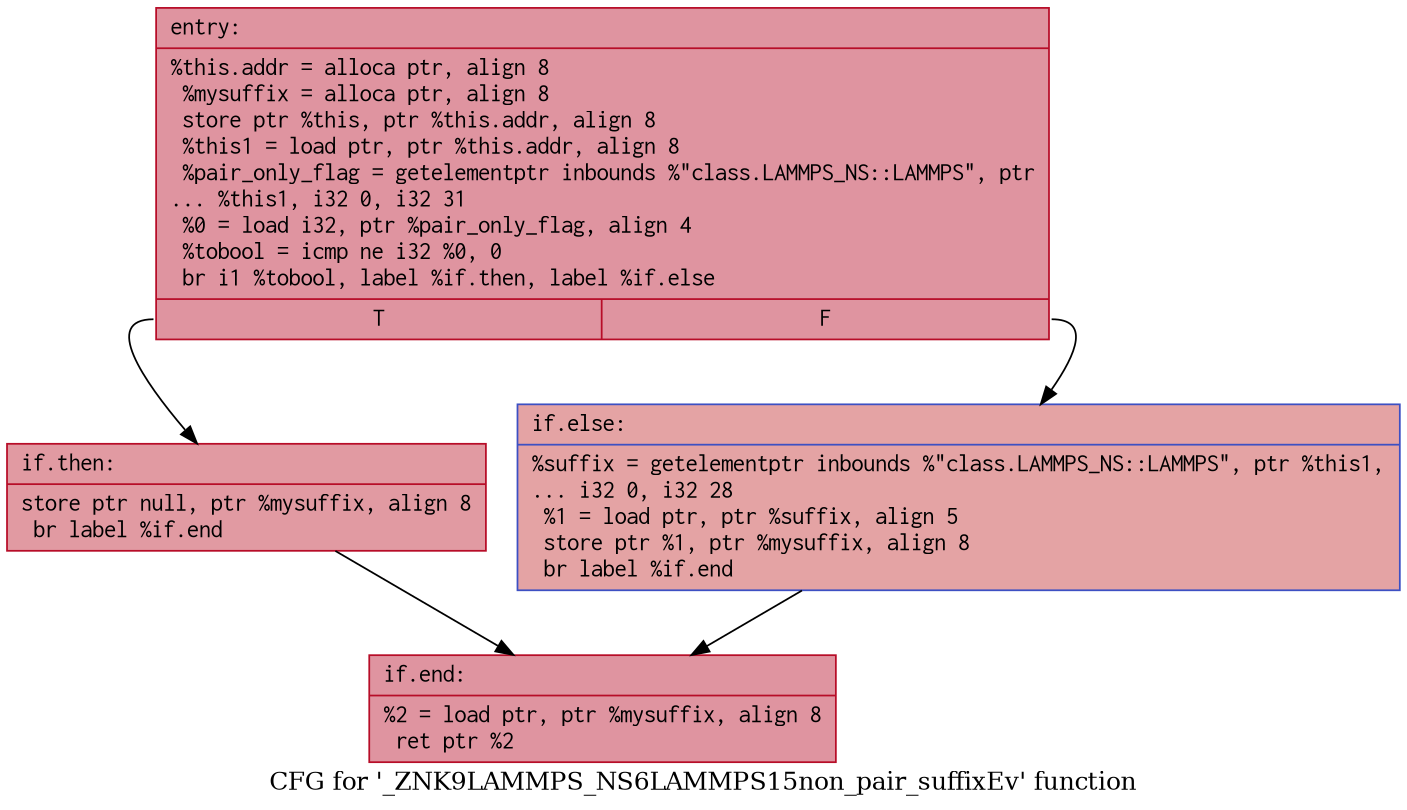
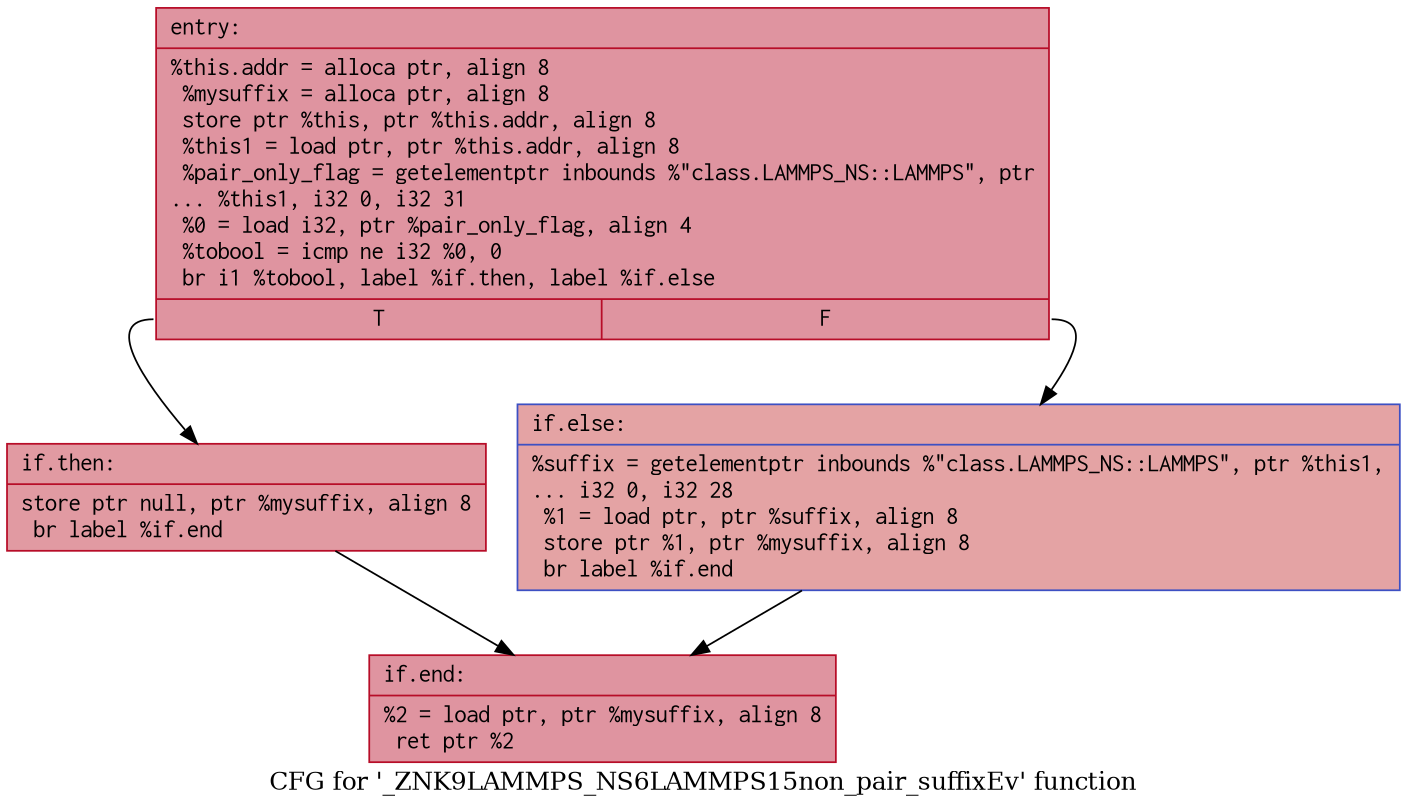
(746, 517) -> (746, 517)
